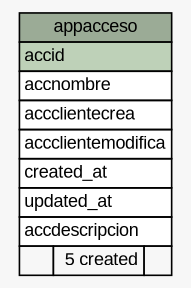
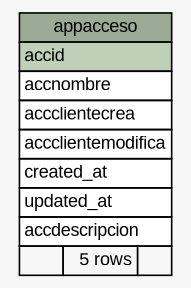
(102, 260) -> (106, 260)
